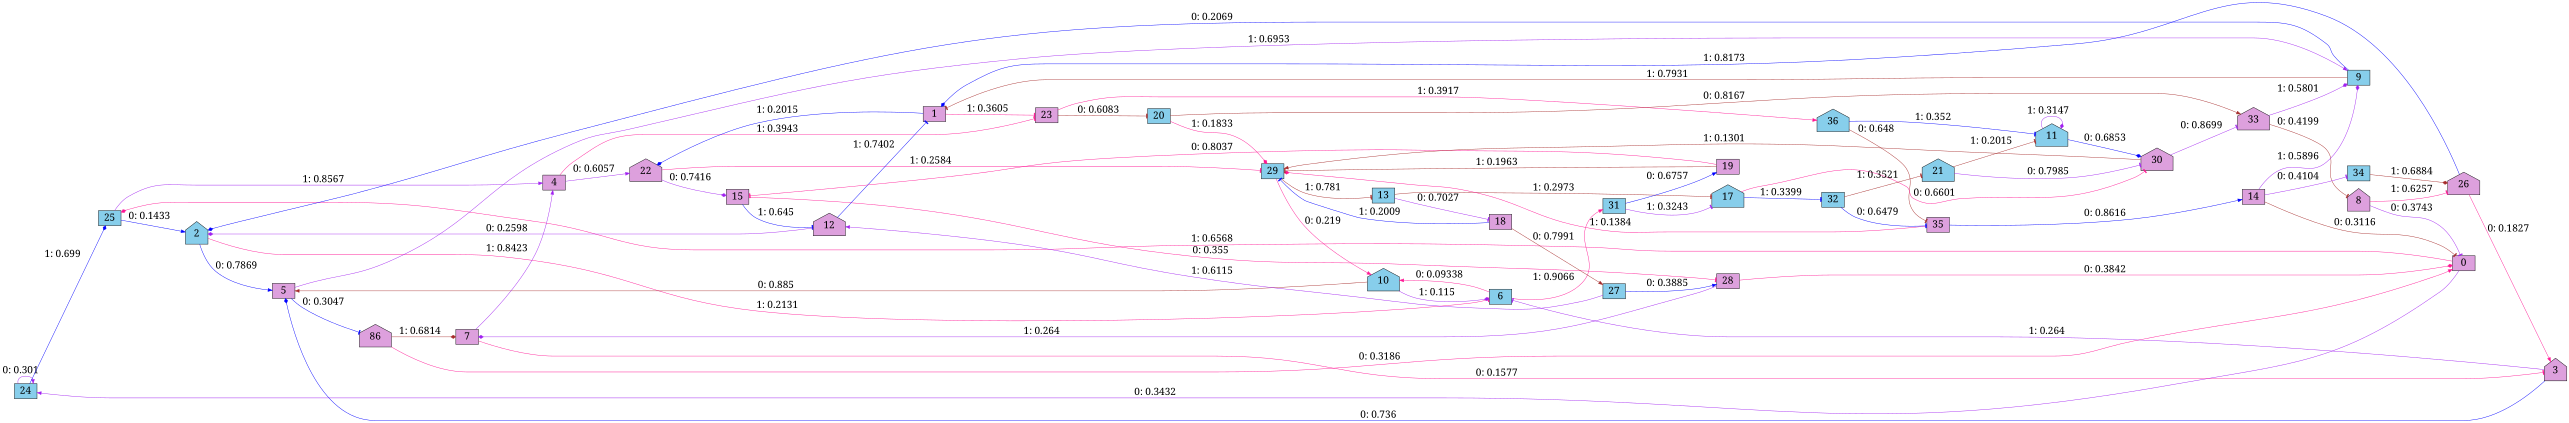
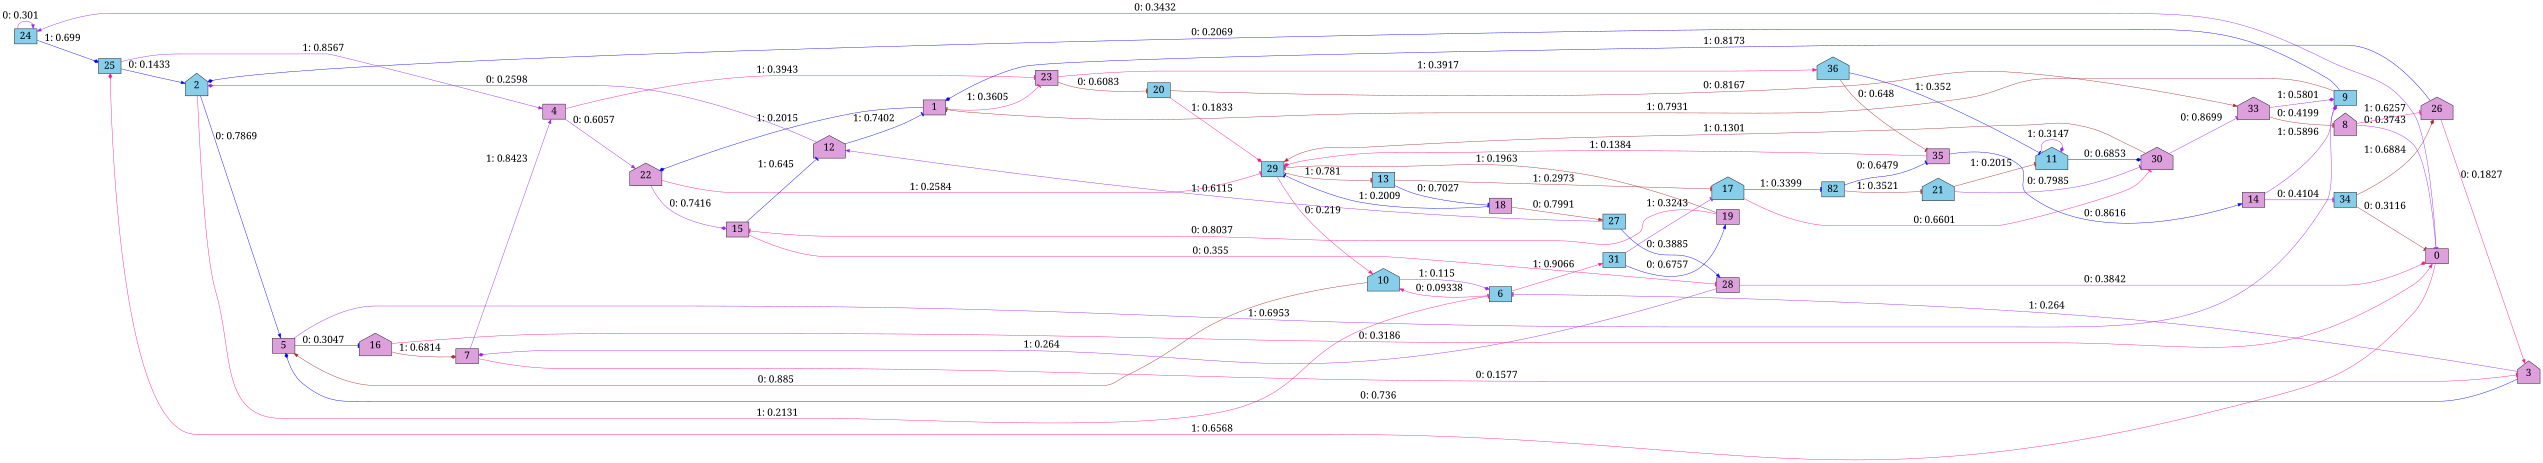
(1833, 200) -> (1833, 189)
(1441, 209) -> (1440, 199)
(2359, 233) -> (2390, 227)
(375, 337) -> (375, 346)
